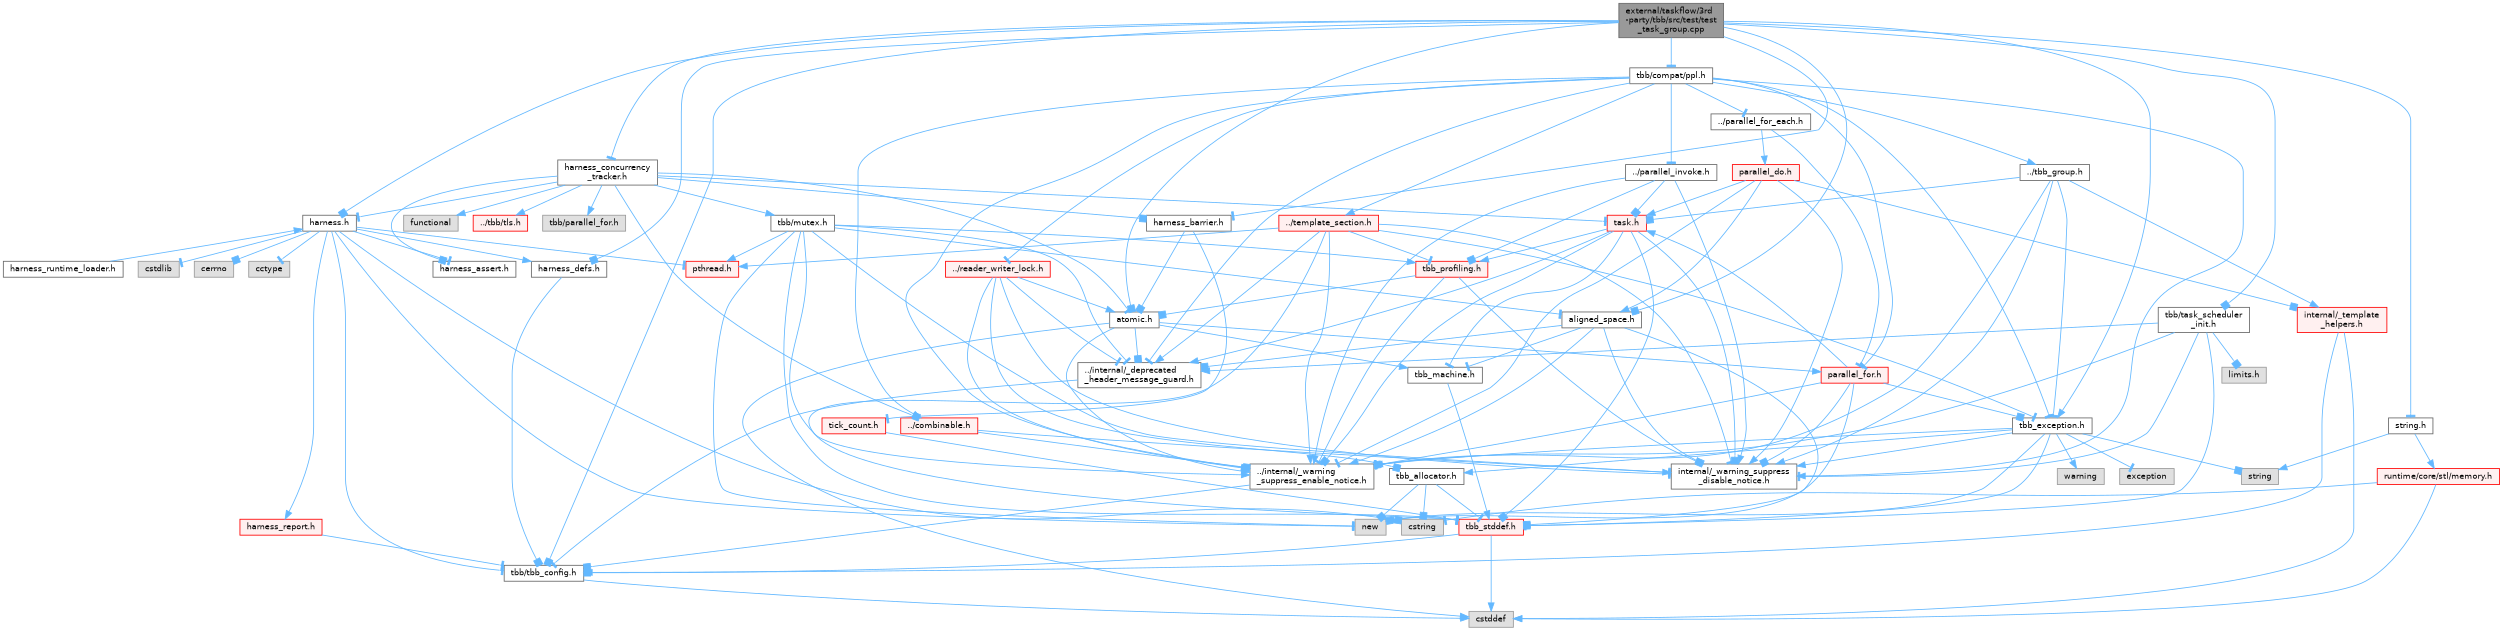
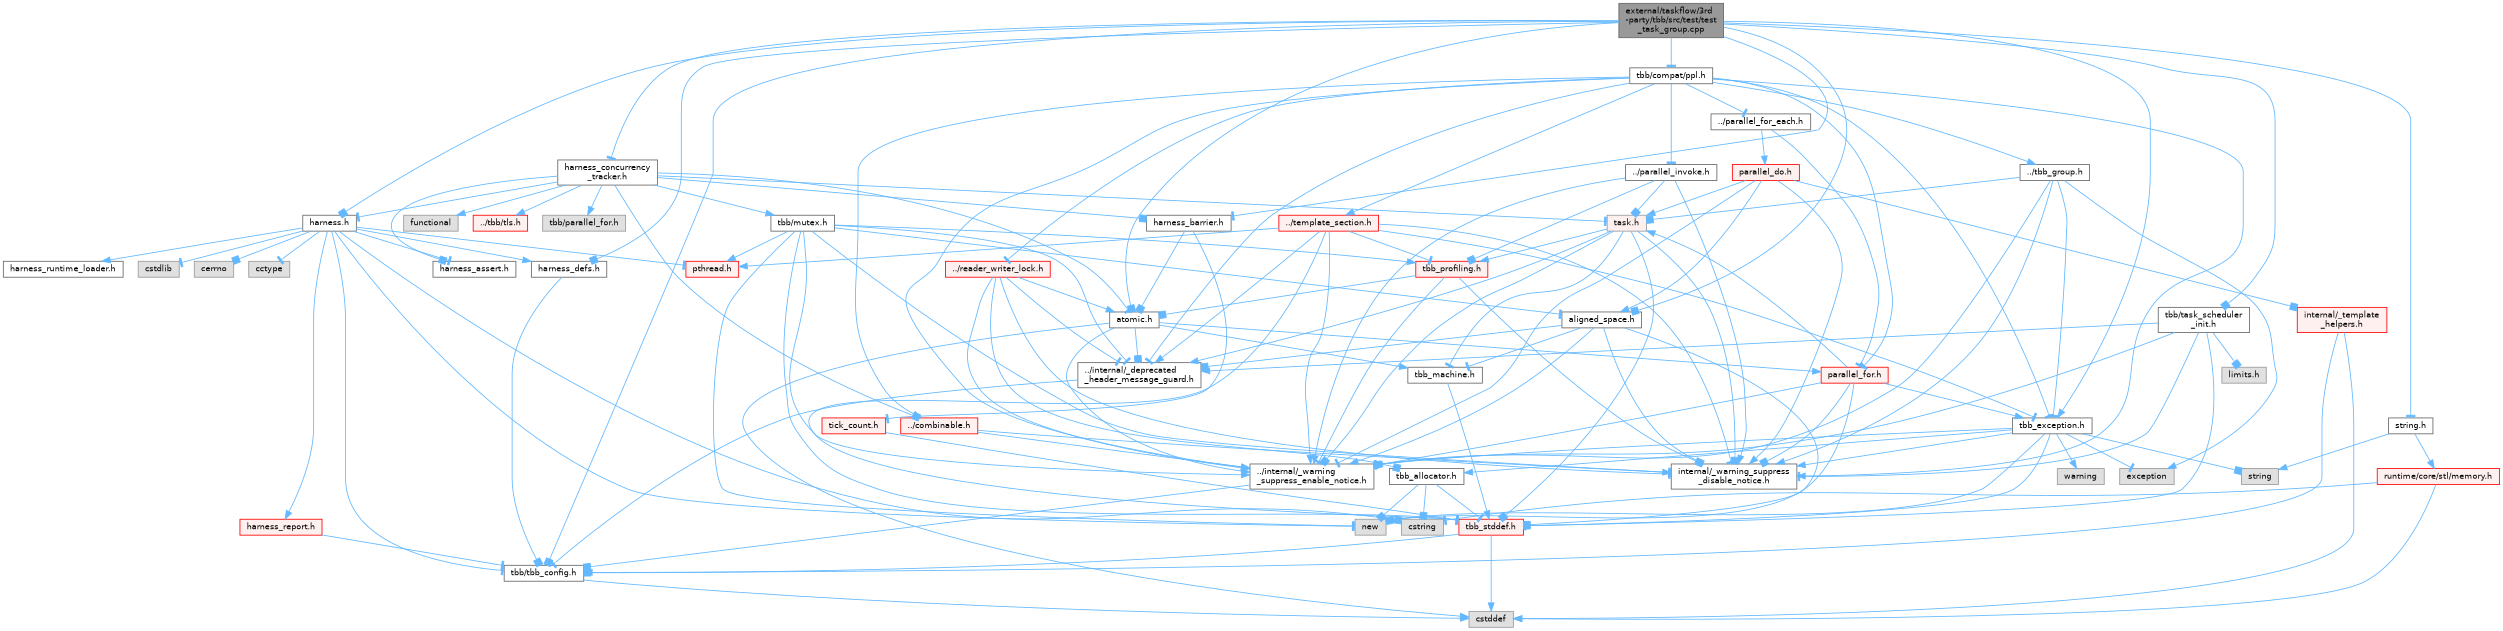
(1627, 223) -> (1627, 223)
(2190, 242) -> (2258, 309)
(202, 246) -> (206, 244)
(1949, 400) -> (1949, 400)
(1103, 449) -> (1103, 449)
